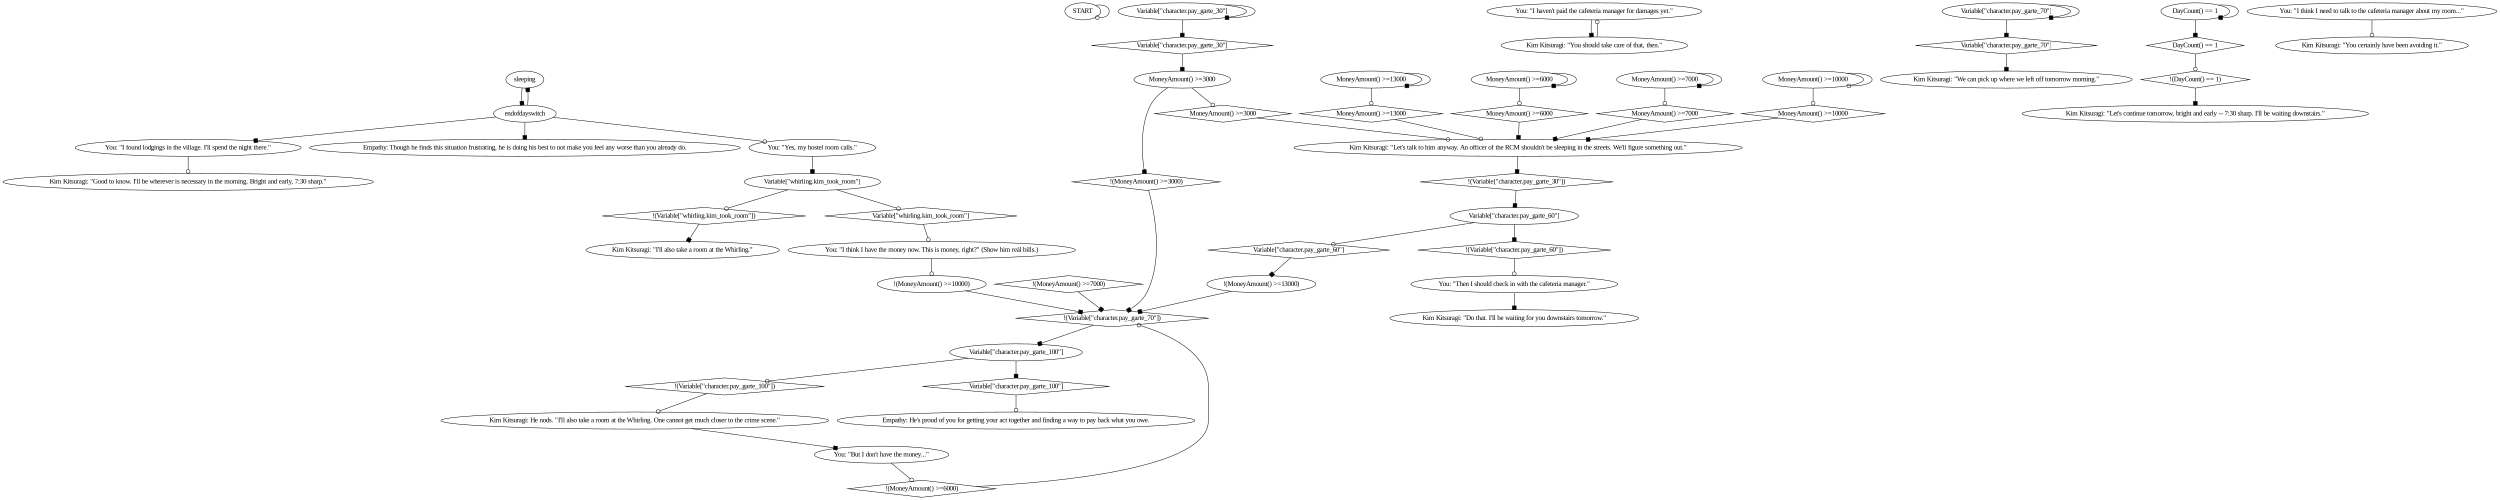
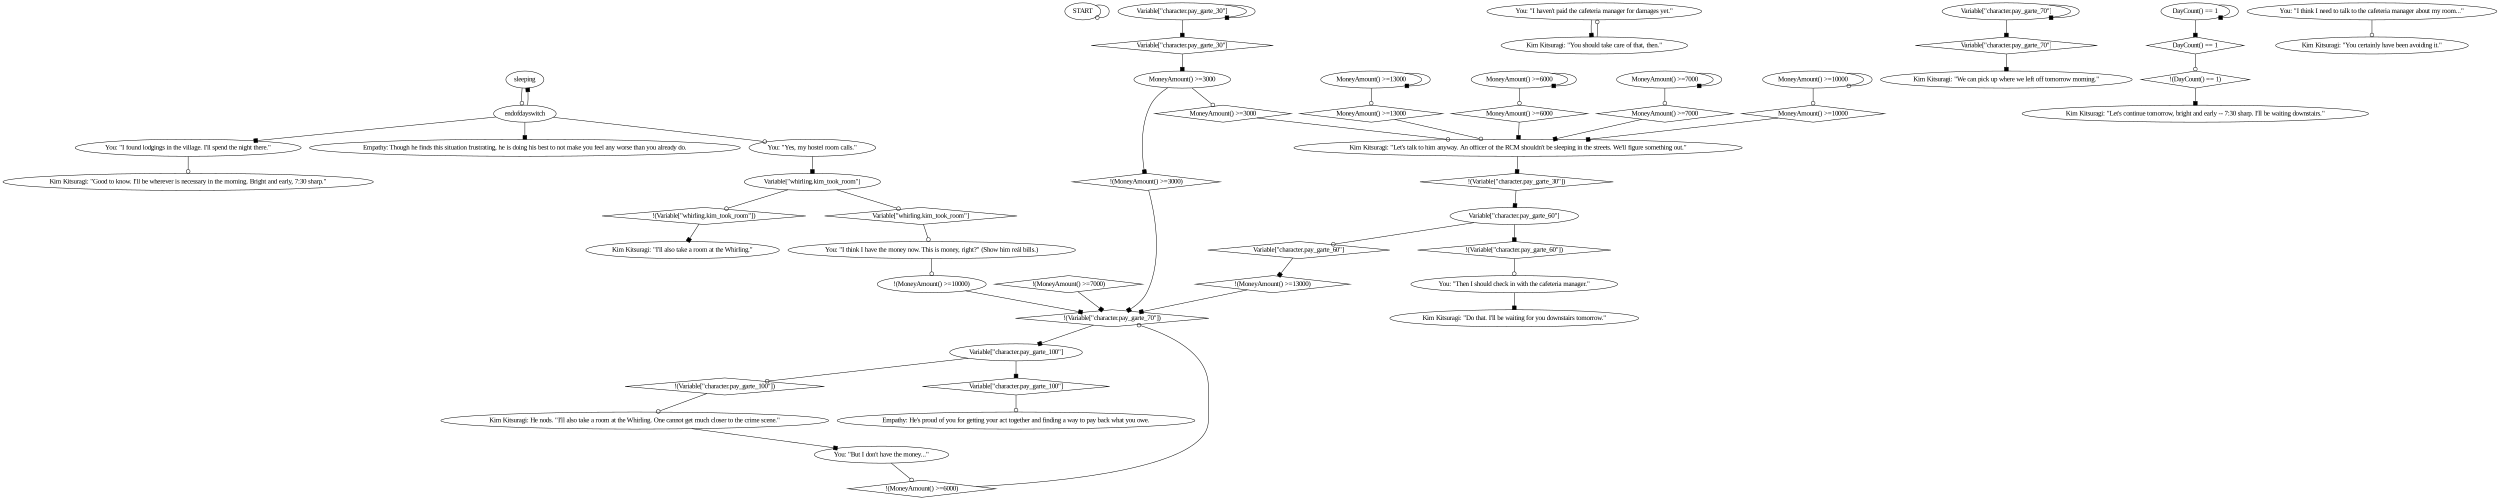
(522, 94) -> (522, 95)
(1261, 284) -> (1273, 284)
